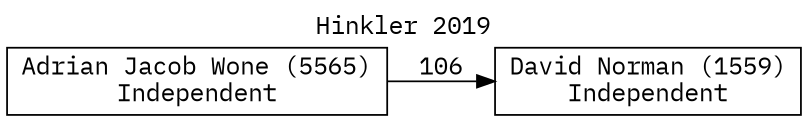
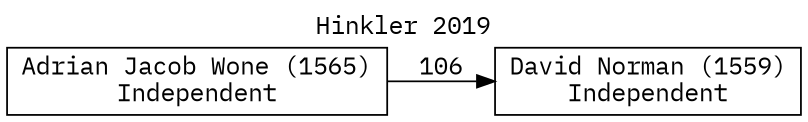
(197, 81) -> (197, 81)
